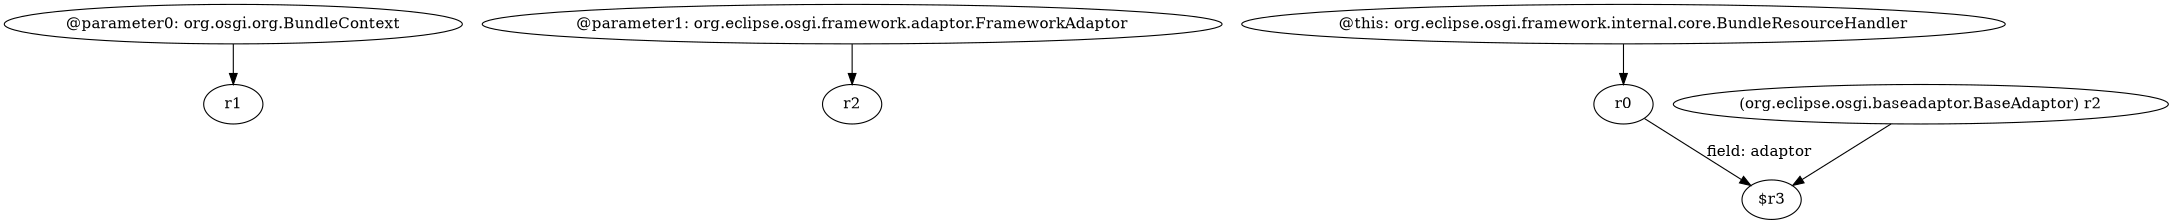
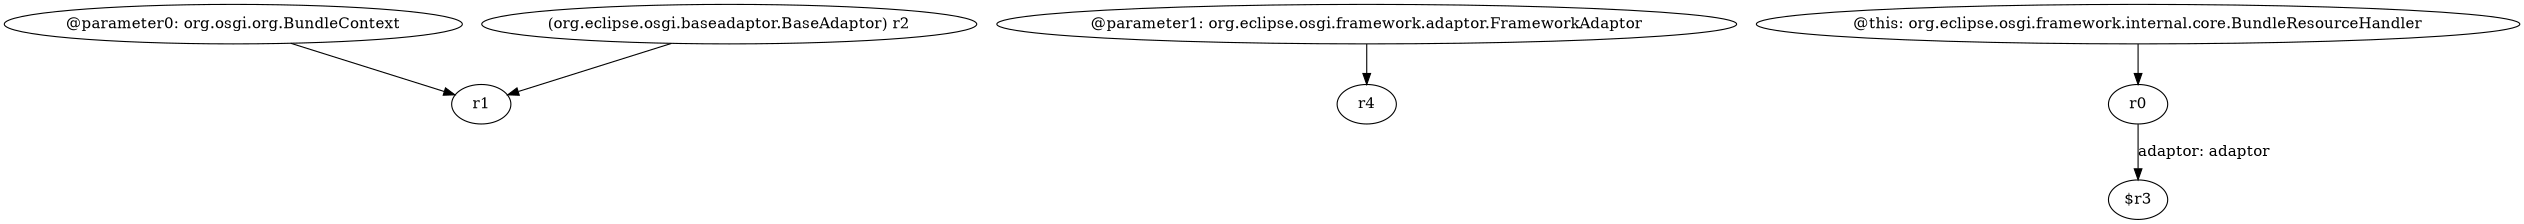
(852, 104) -> (1367, 104)
(1760, 152) -> (2204, 152)
(1847, 152) -> (595, 67)
